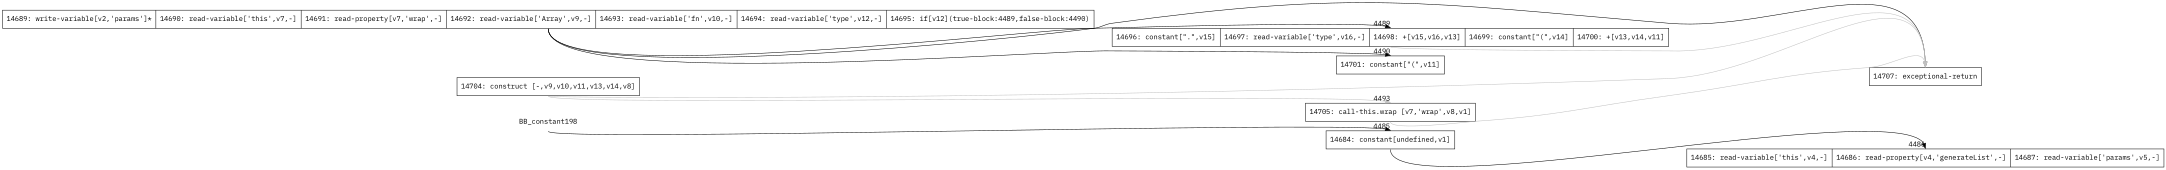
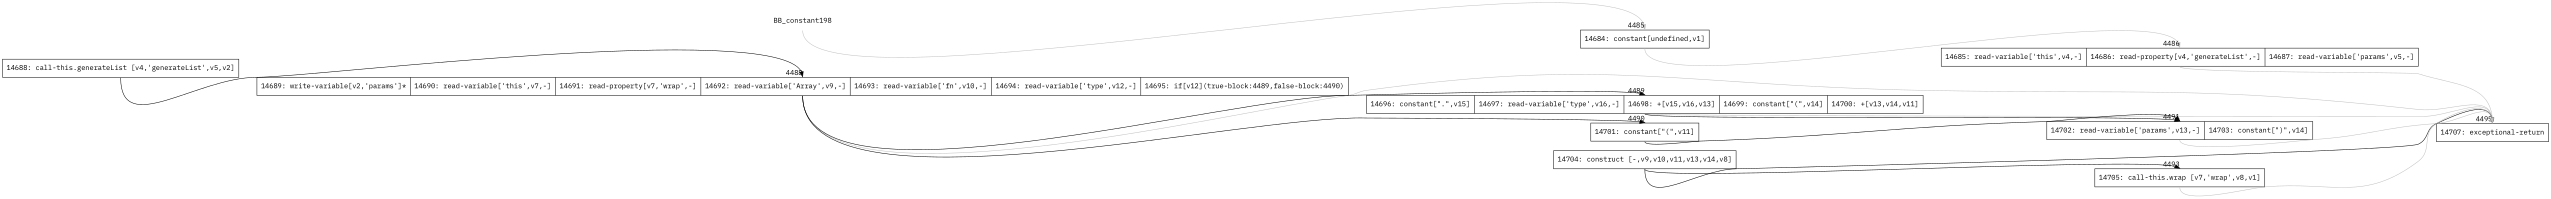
(1250, 8) -> (1636, 76)
none -> (121, 68)
none -> (2345, 72)
(1255, 90) -> (2070, 160)
(967, 99) -> (1910, 169)
(967, 131) -> (1222, 30)
none -> (2180, 131)
(1656, 149) -> (1910, 48)
